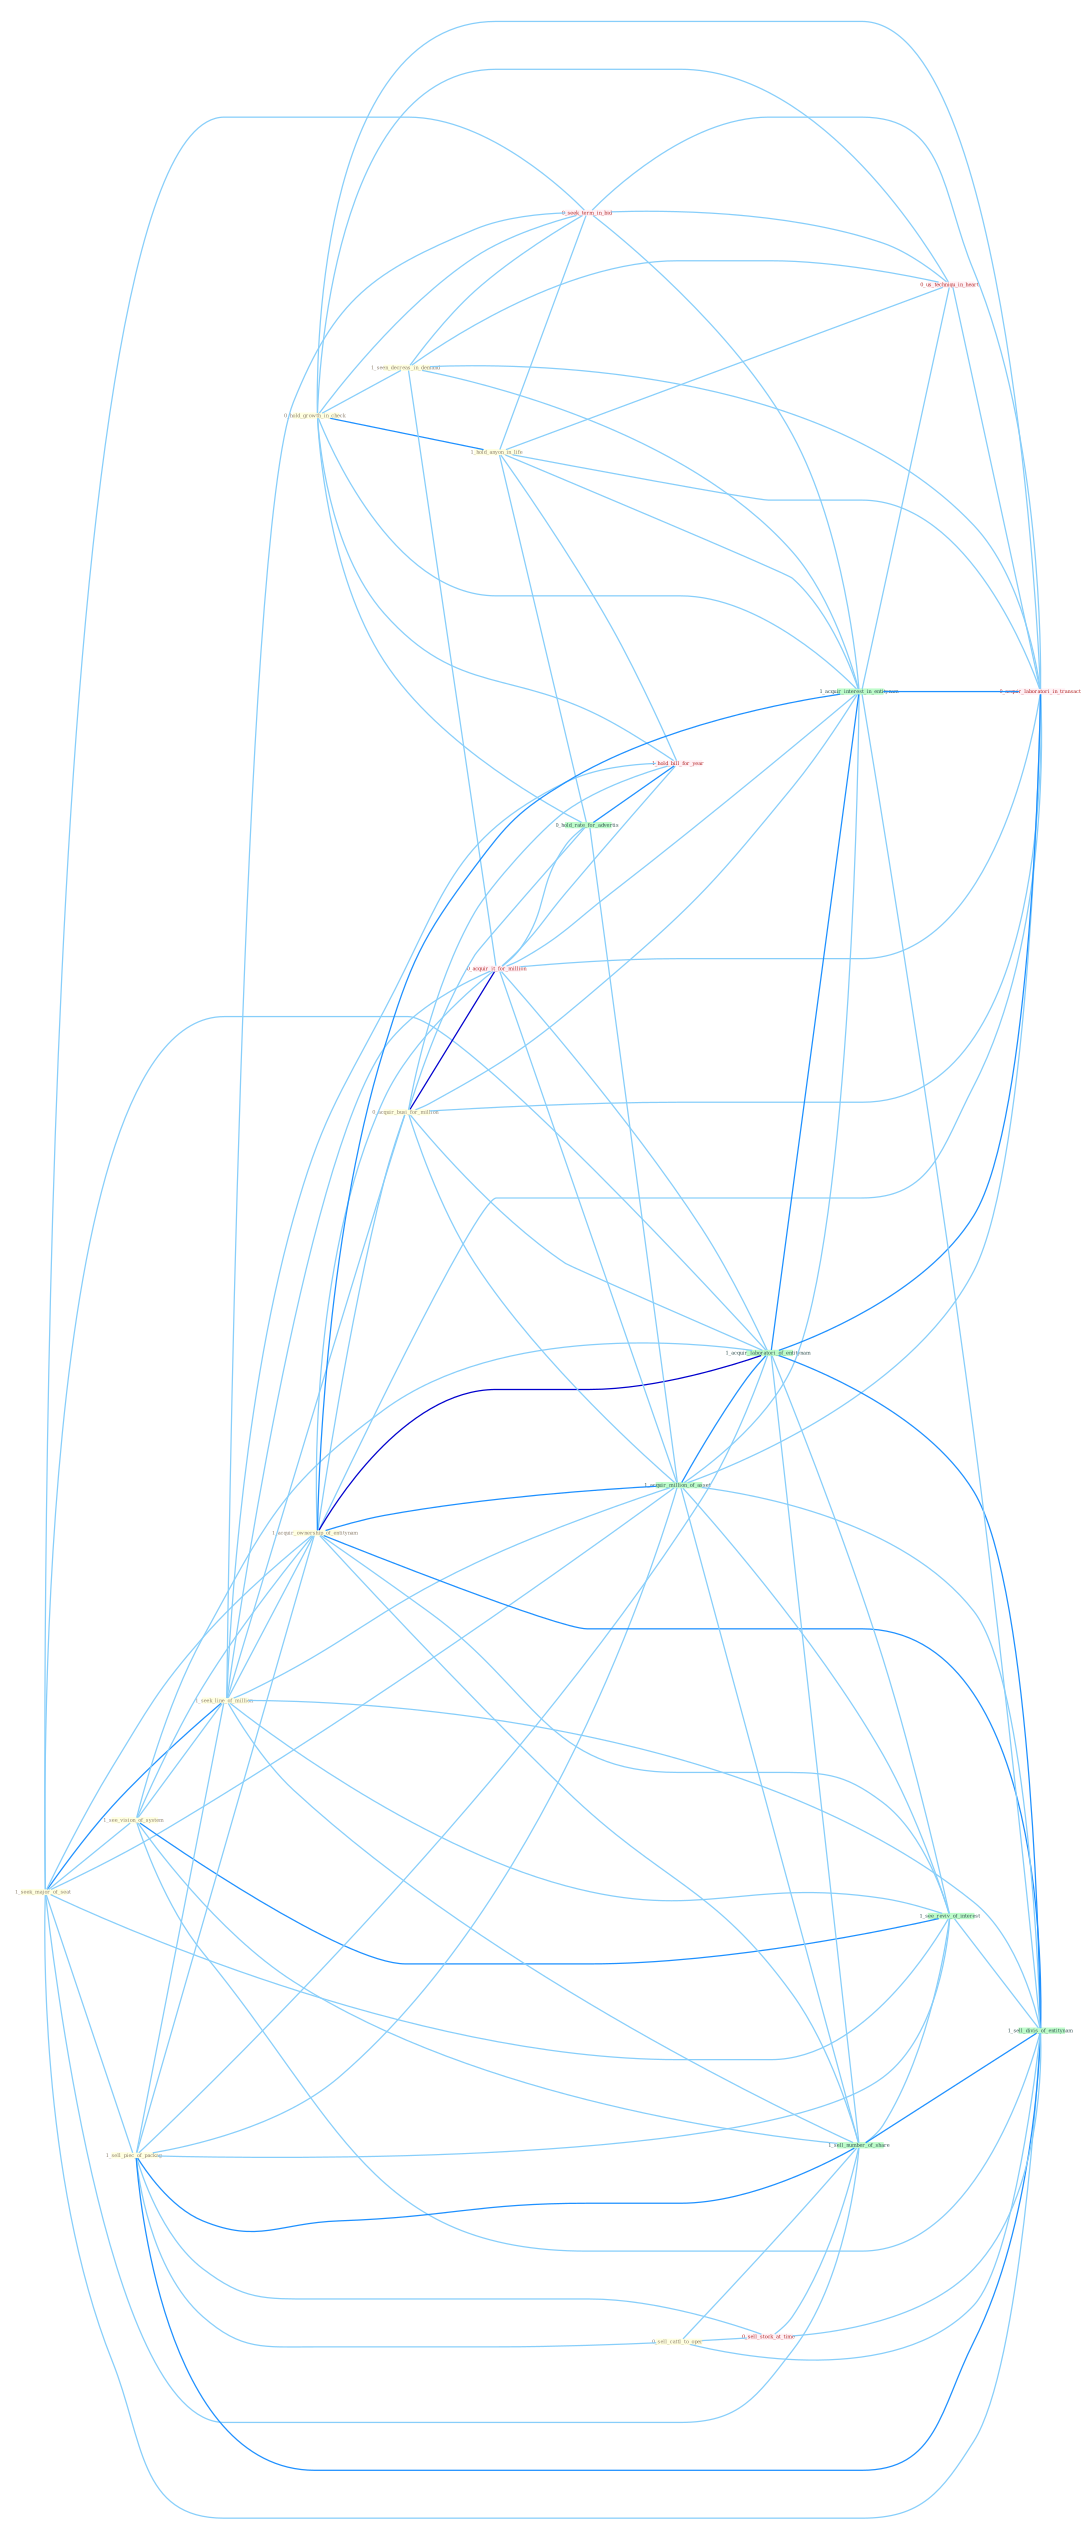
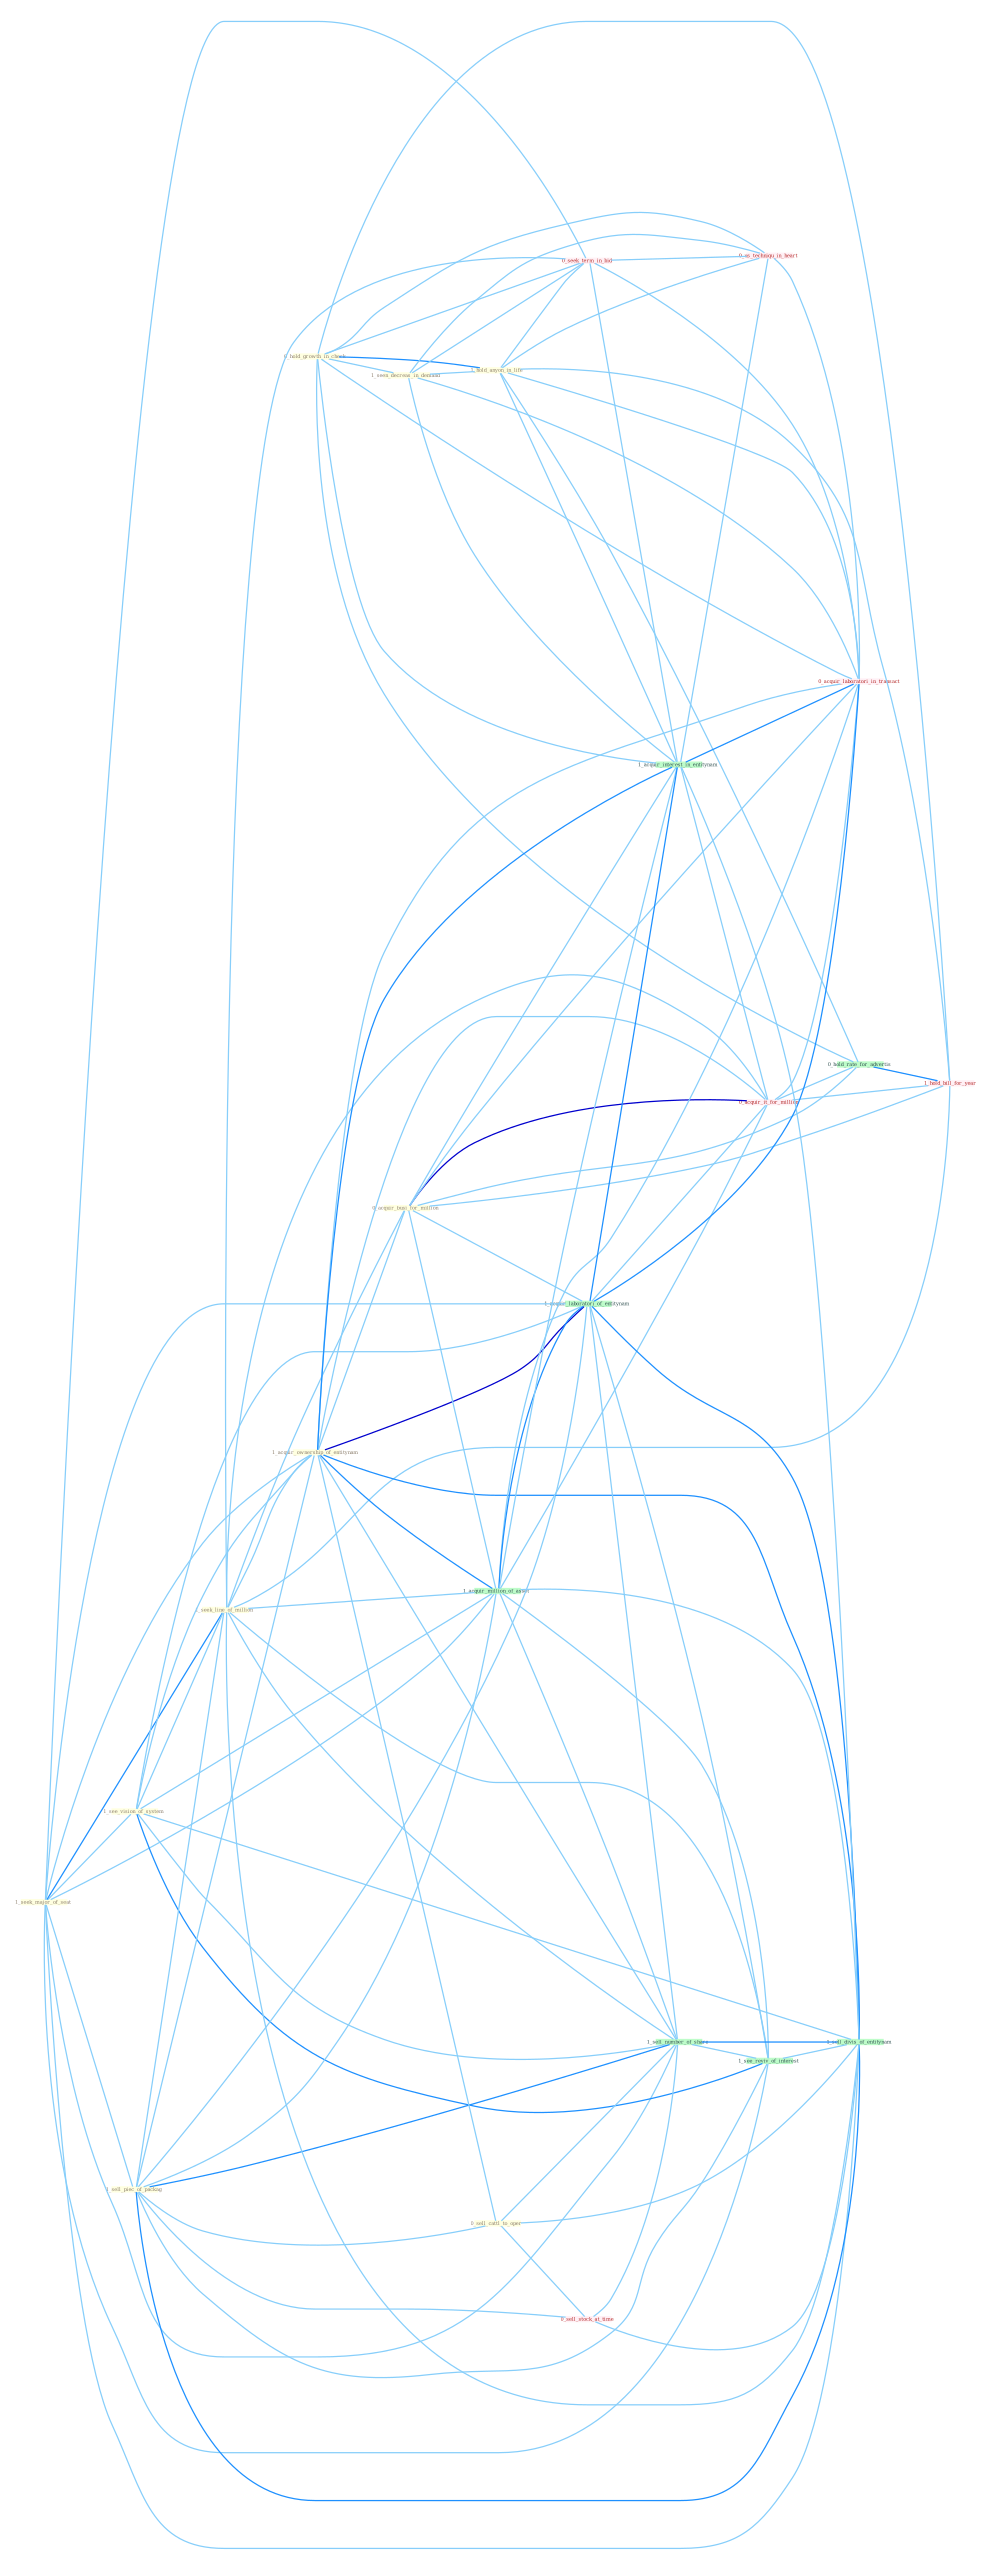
(450, 653) -> (452, 373)
(634, 1155) -> (316, 1701)
(631, 1768) -> (411, 1857)
